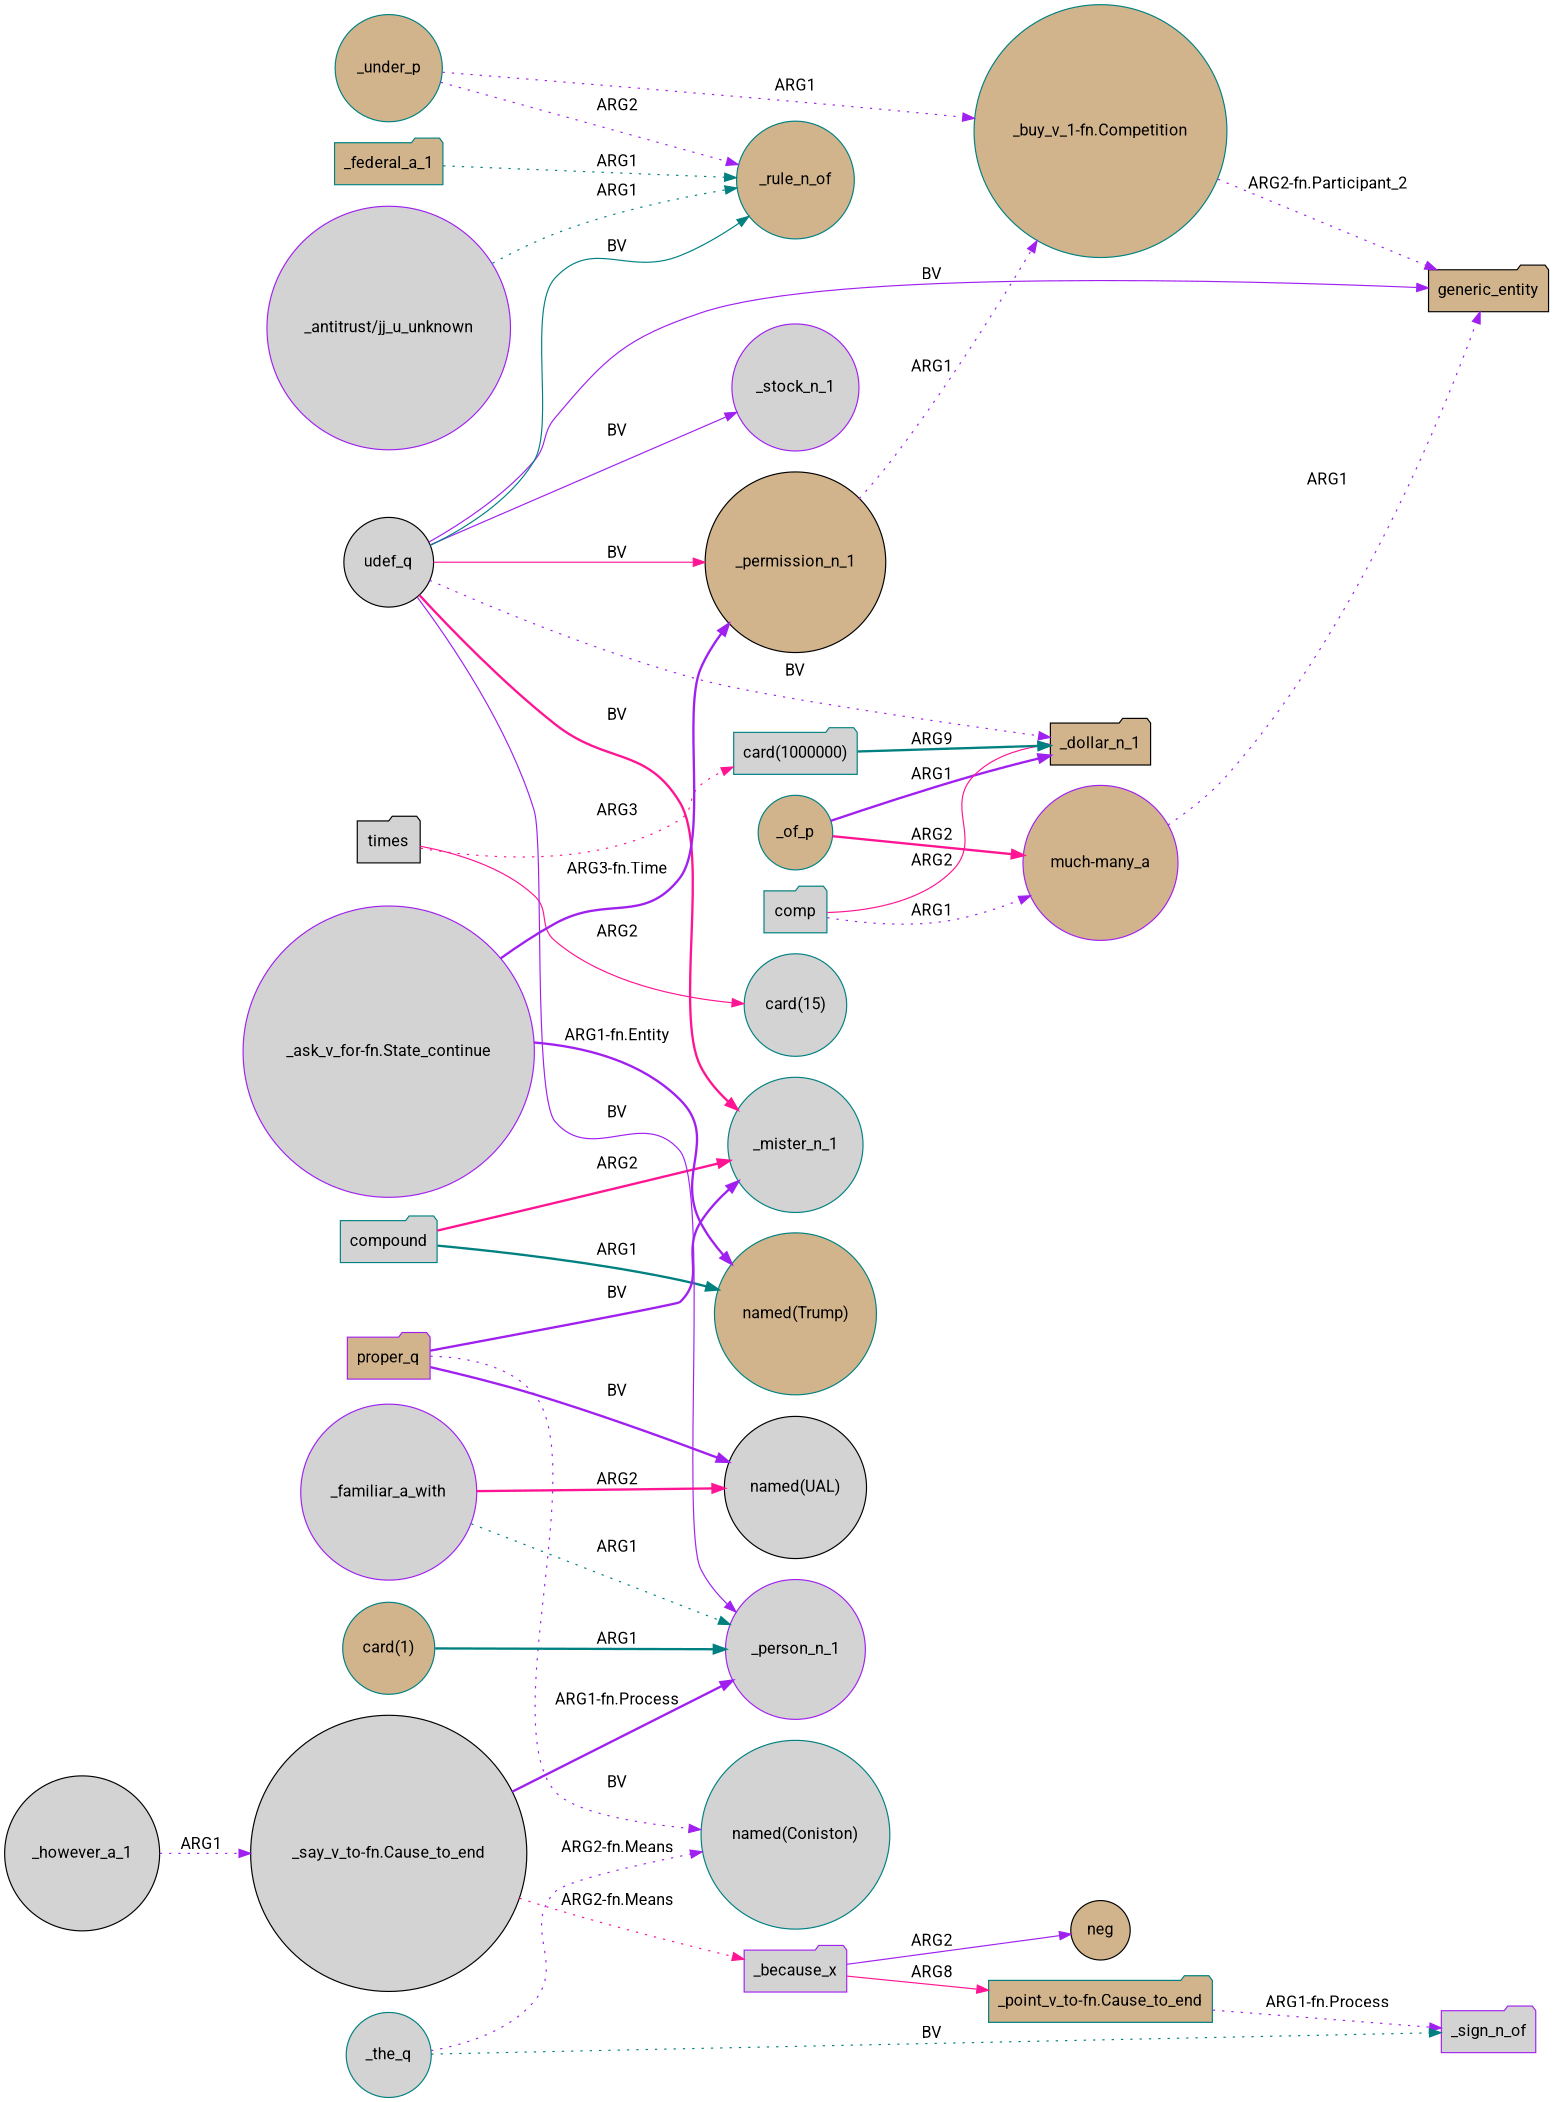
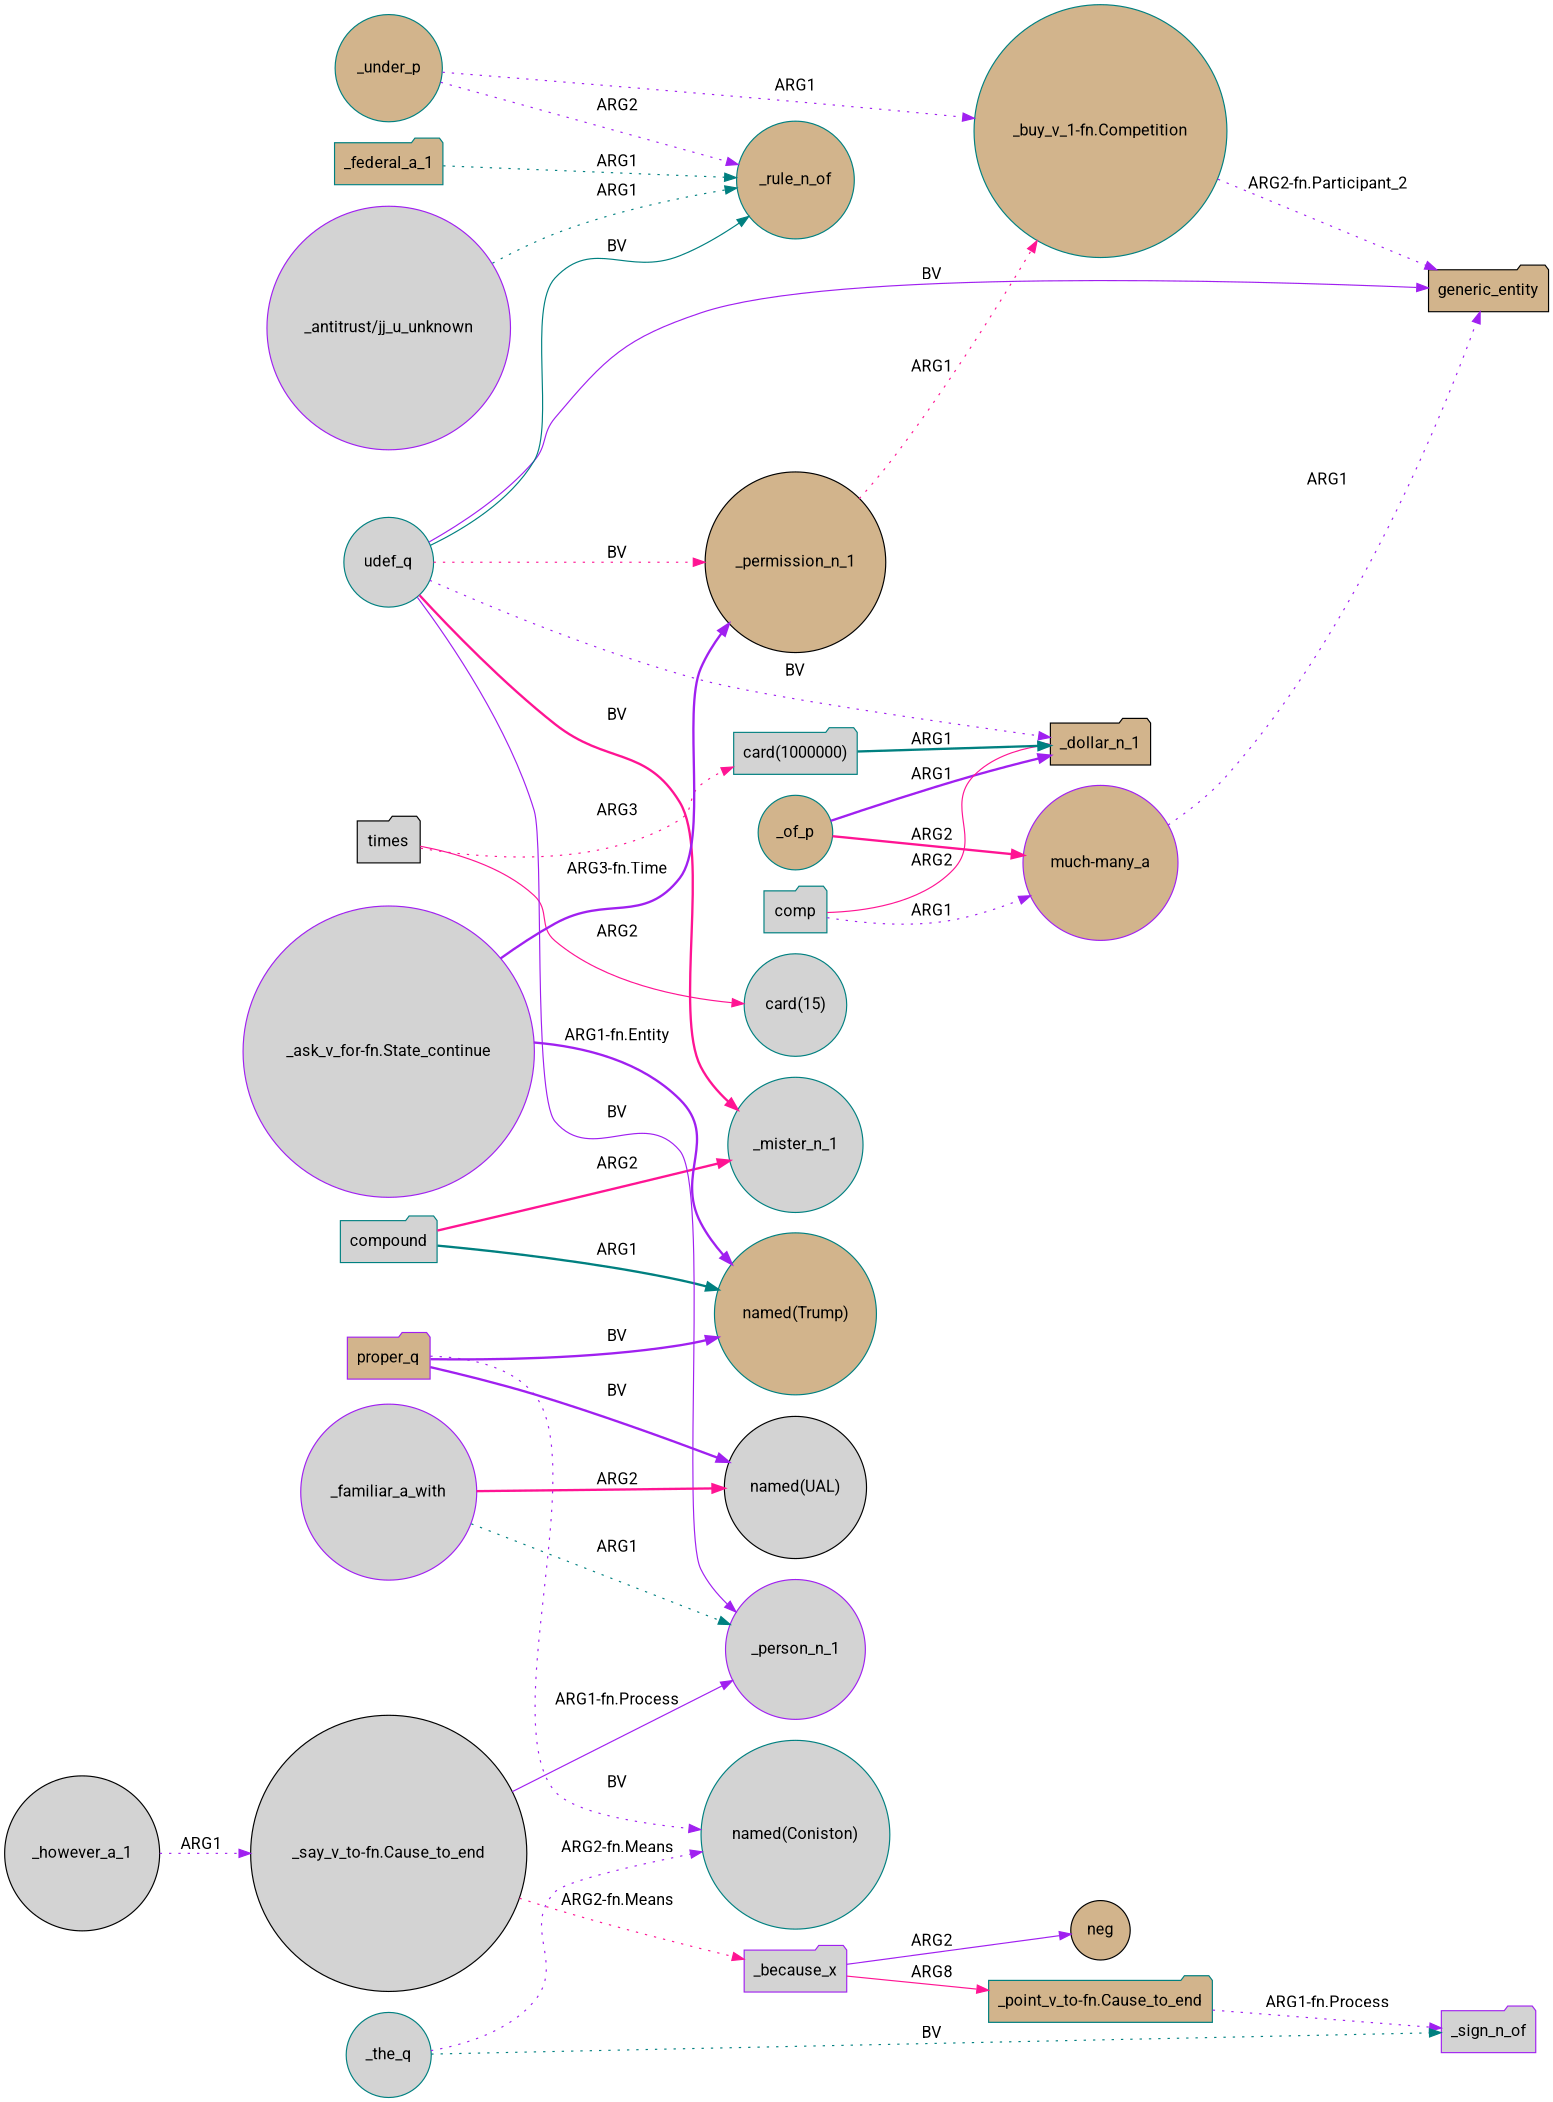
(950, 378) -> (950, 378)
(795, 387) -> none
(389, 562) -> (389, 562)
(563, 562) -> (563, 562)
(932, 740) -> (932, 740)
(618, 1315) -> (569, 1356)
(389, 1648) -> none
(617, 1739) -> (617, 1739)
